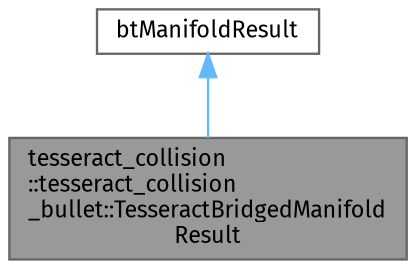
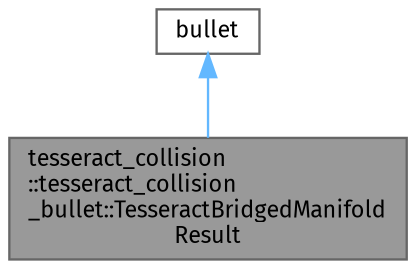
(208, 32) -> (208, 32)
